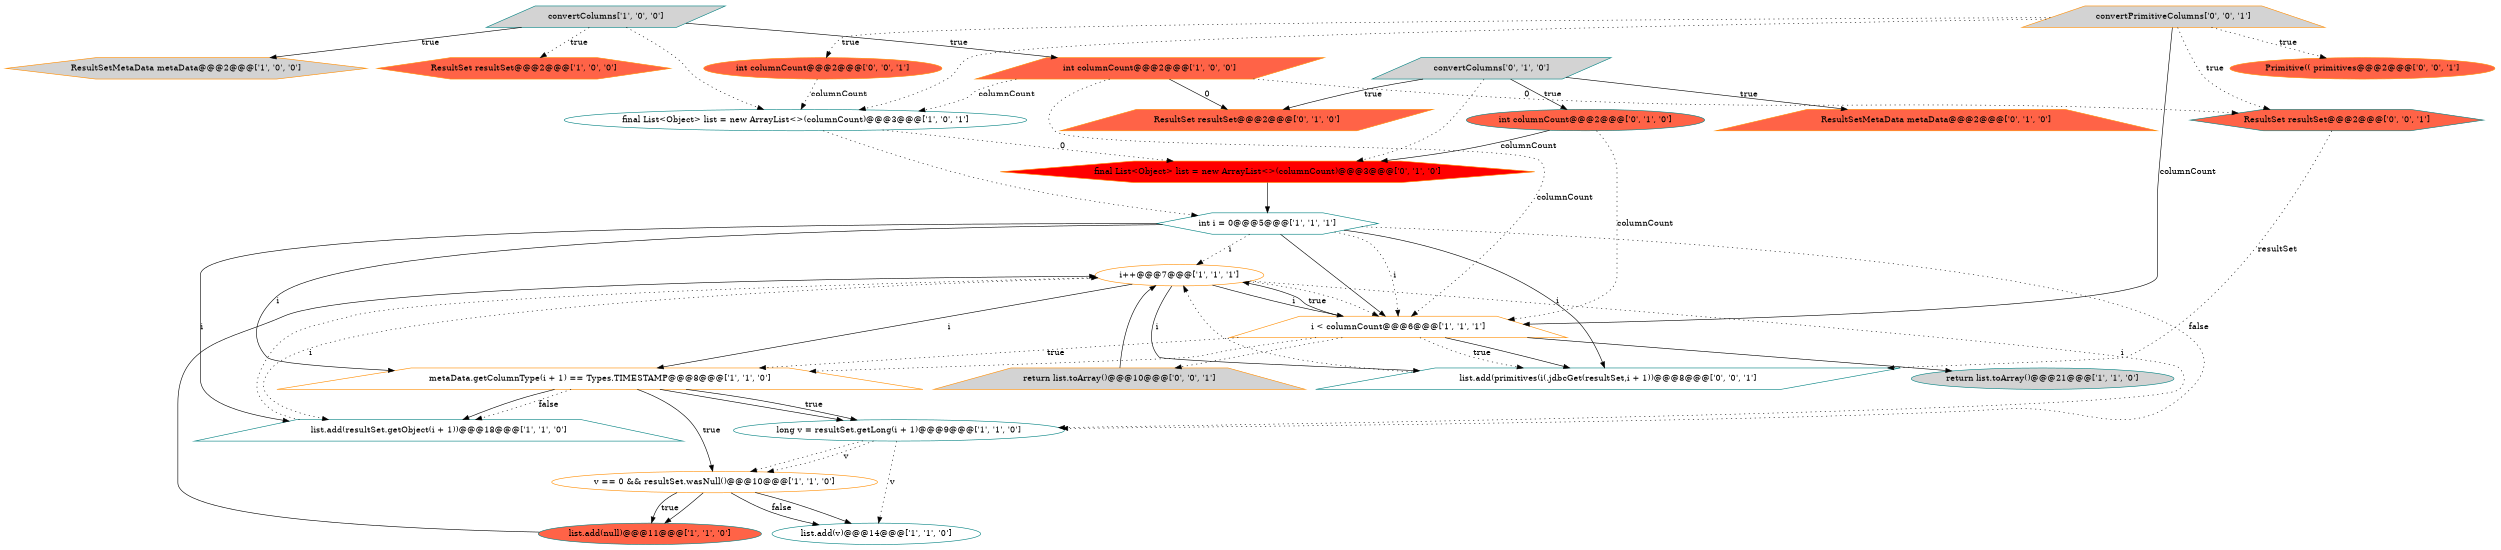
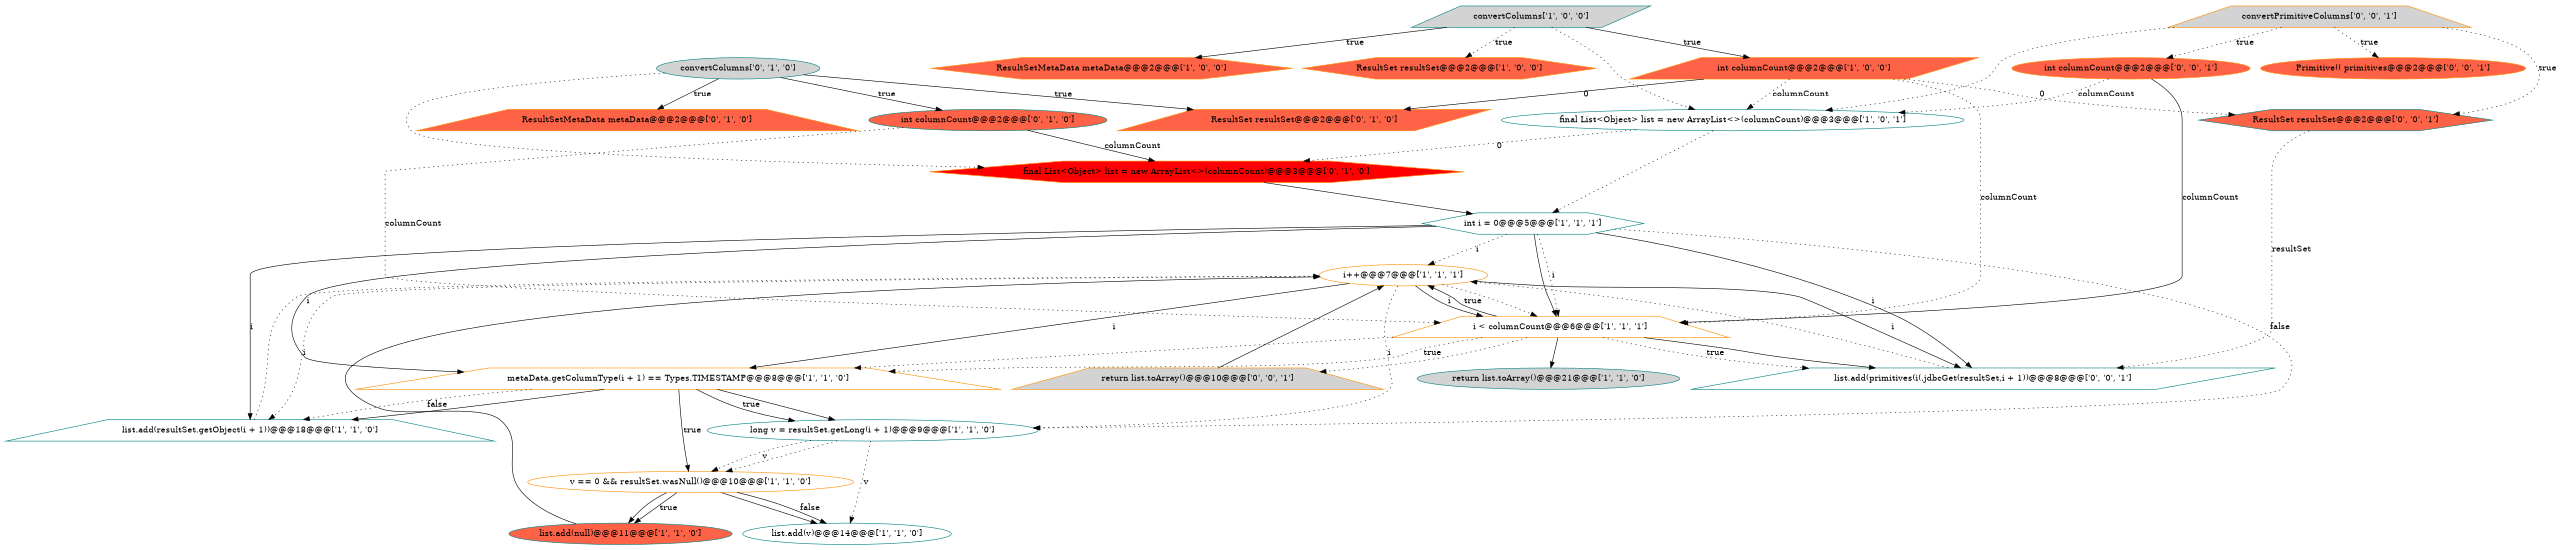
(186, 68) -> (1112, 68)
(1492, 68) -> (738, 68)
(1970, 307) -> (2040, 302)
